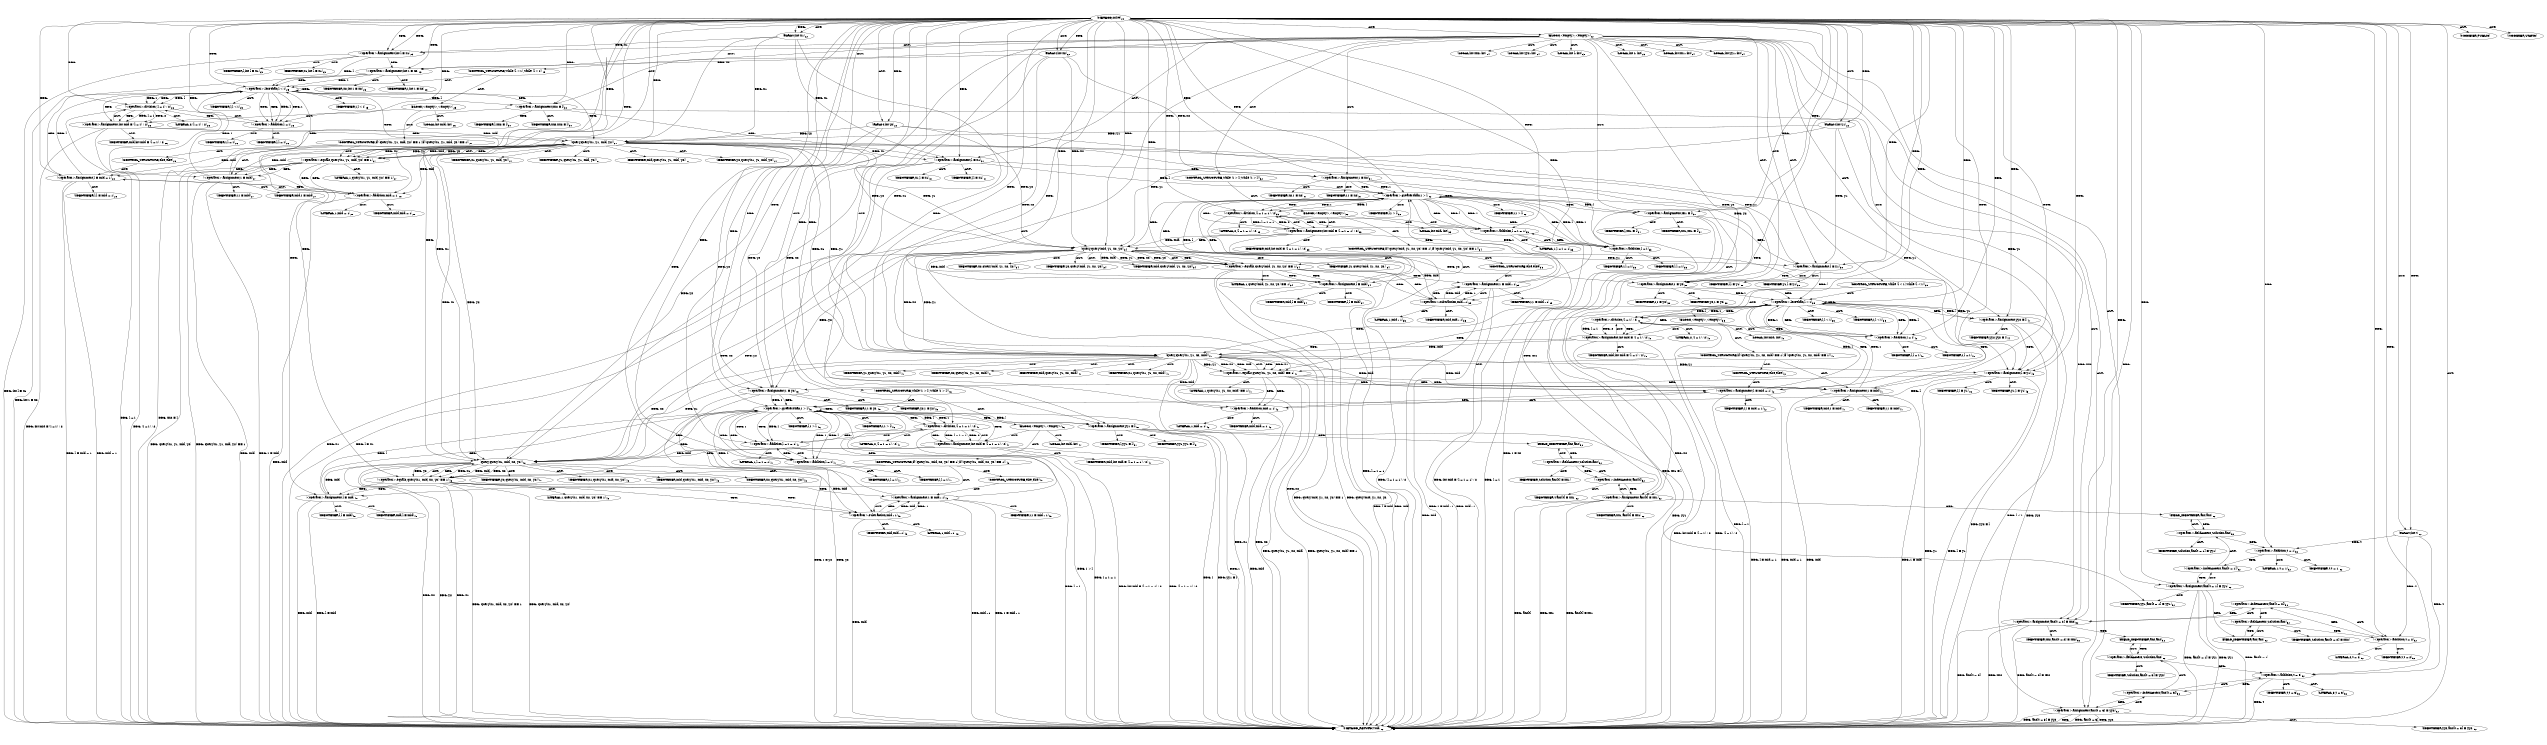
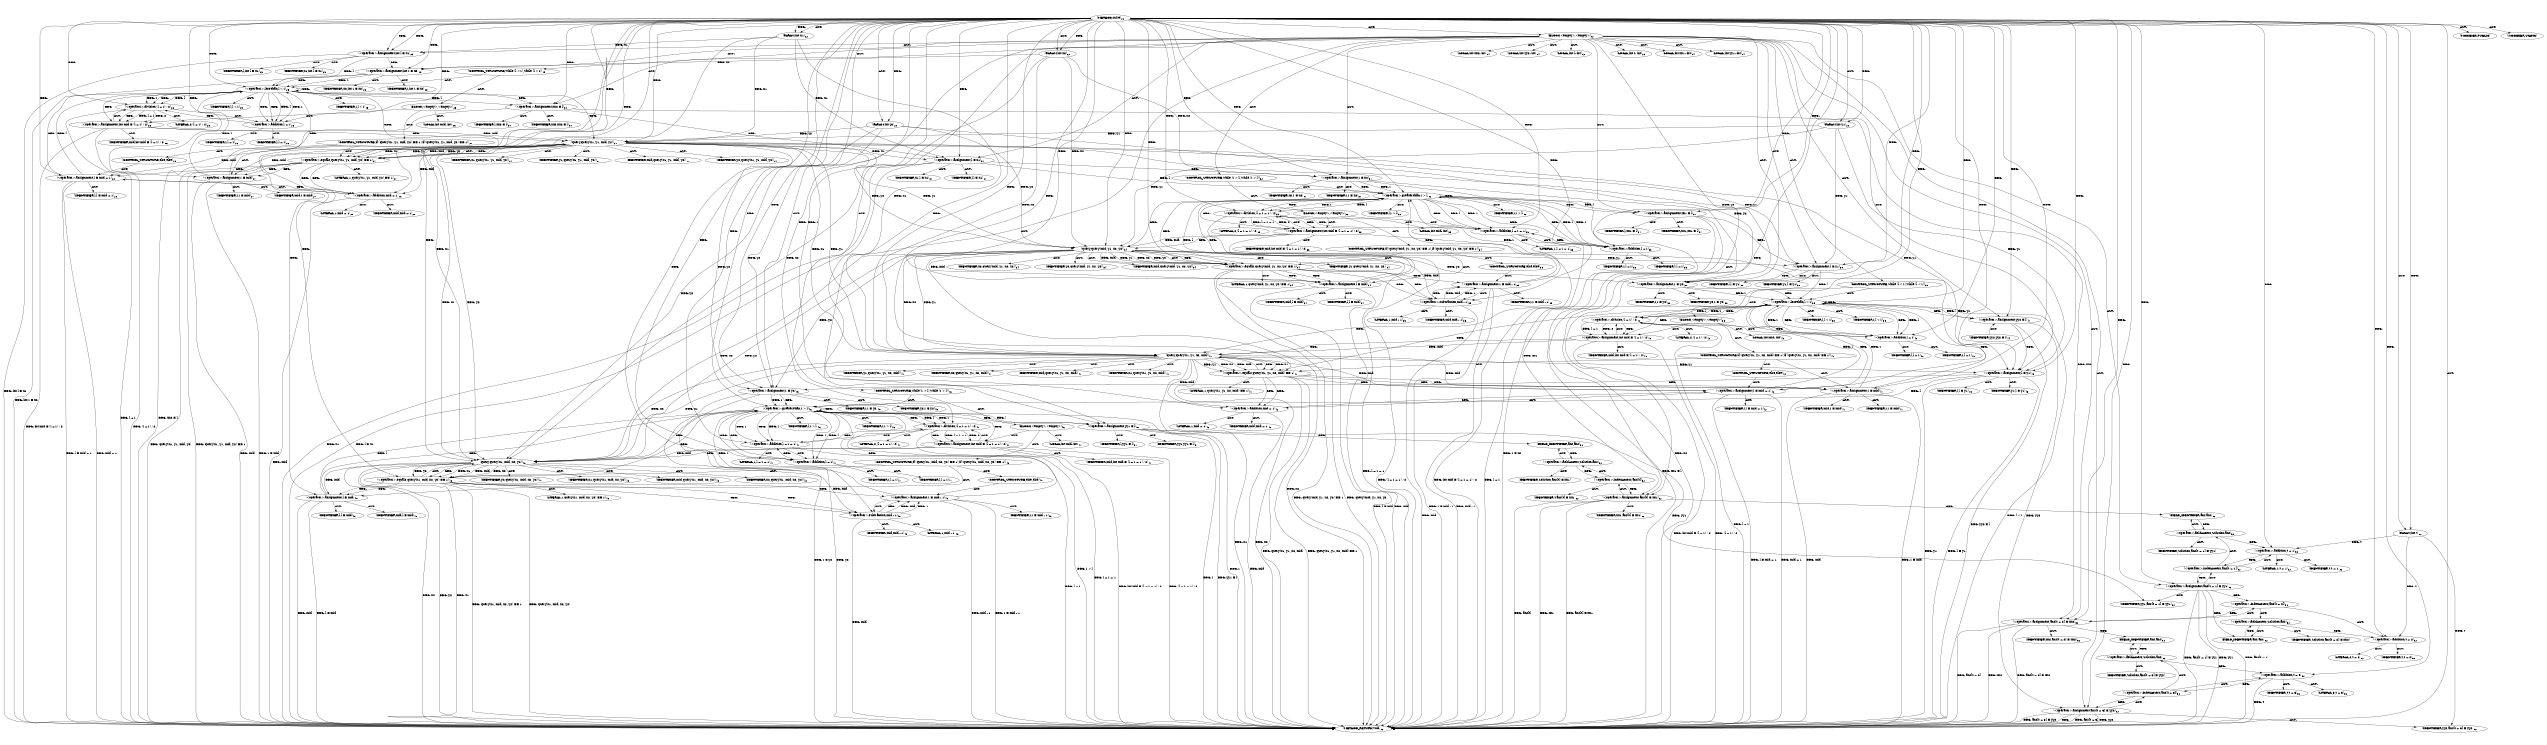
(524, 116) -> (524, 116)
(813, 223) -> (813, 223)
(2001, 329) -> (1990, 329)
none -> (2254, 562)
(2325, 624) -> (2228, 595)
(2439, 660) -> (2455, 624)
